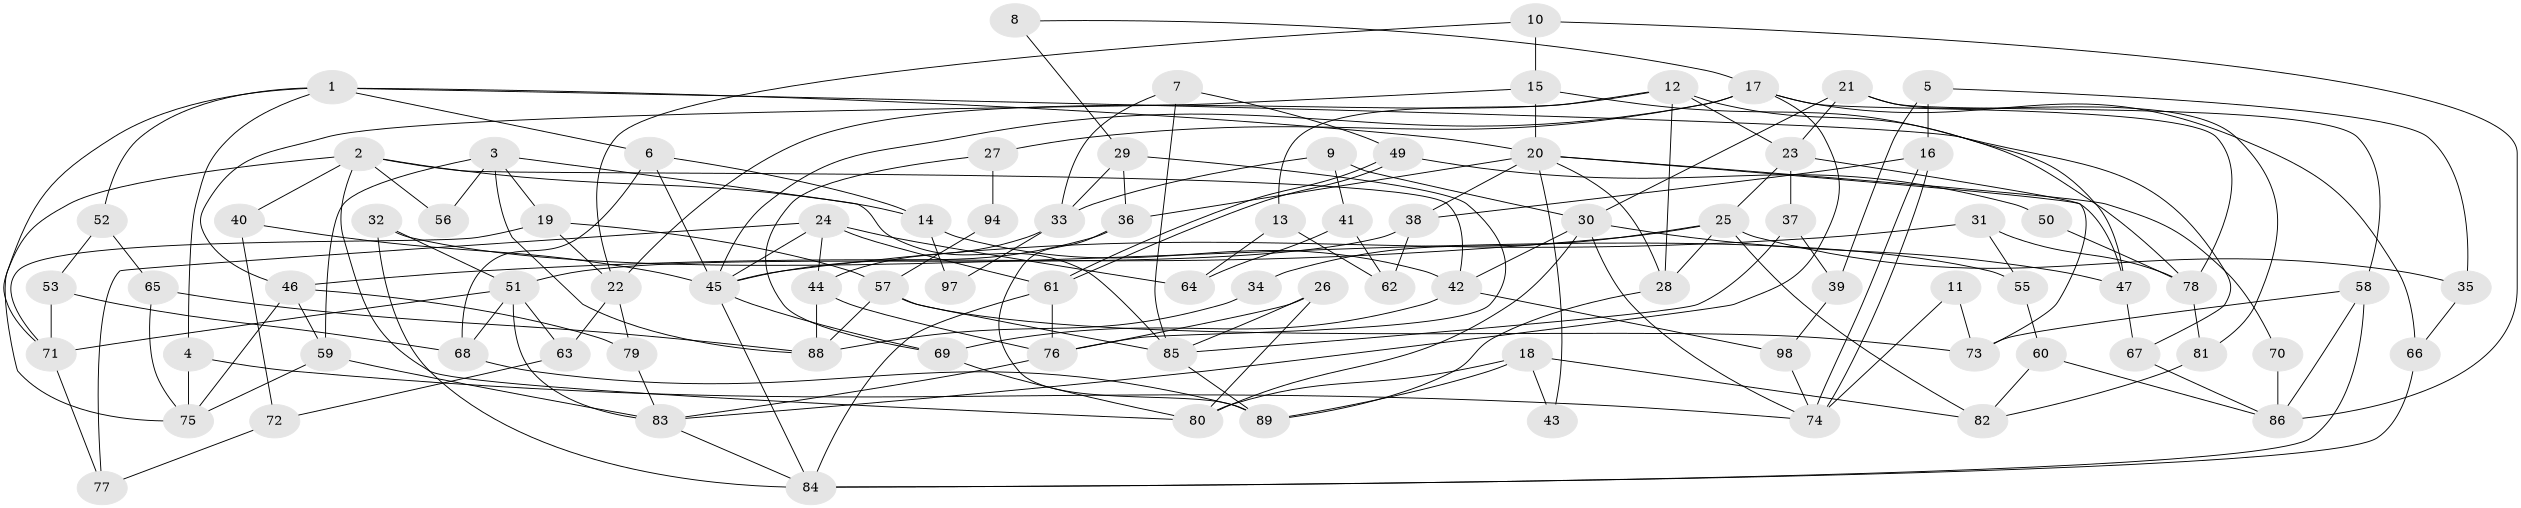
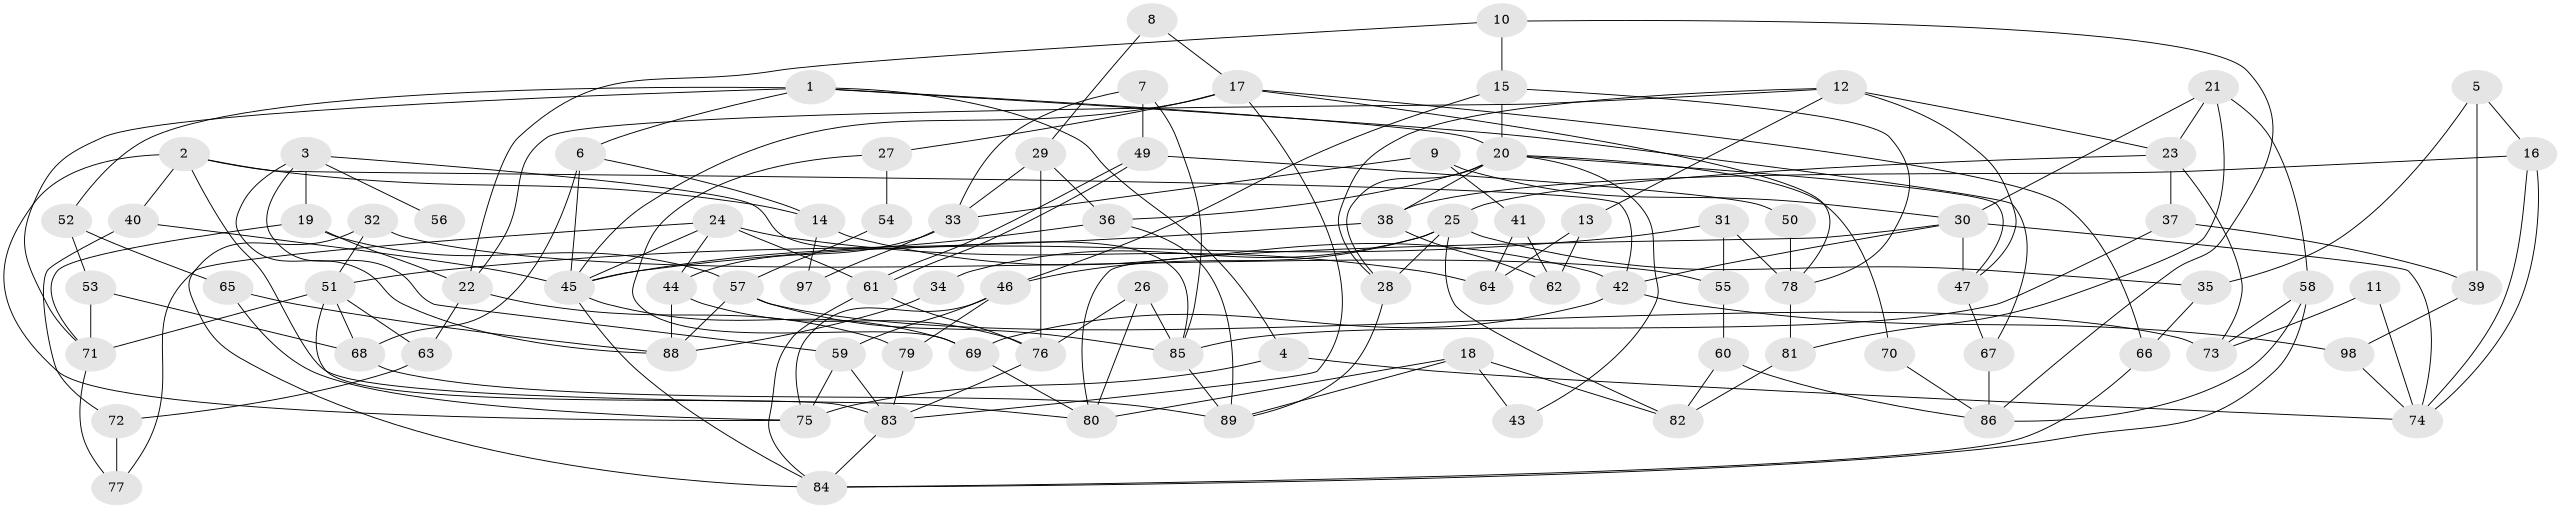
(401, 187) -> none
(993, 221) -> (887, 221)
